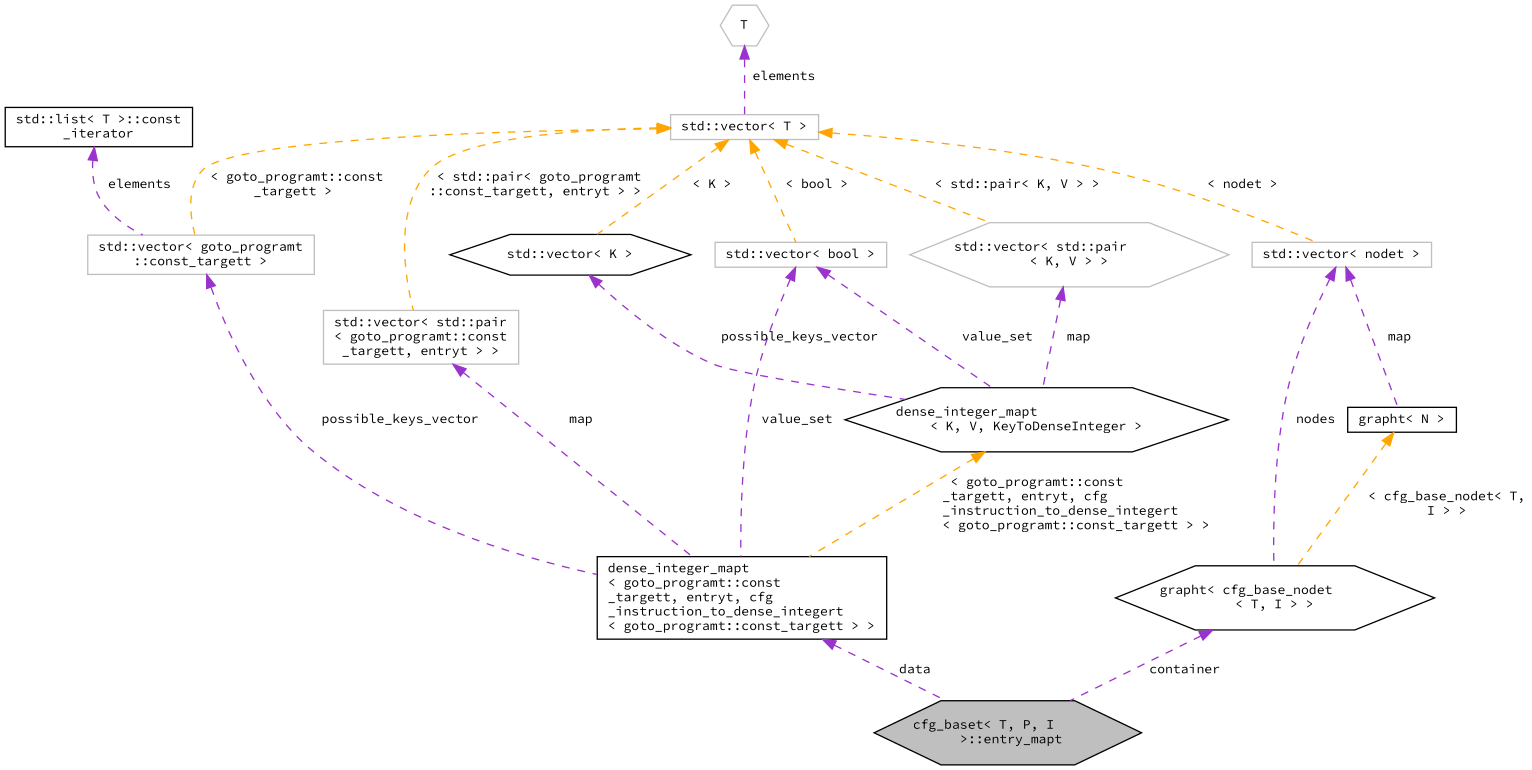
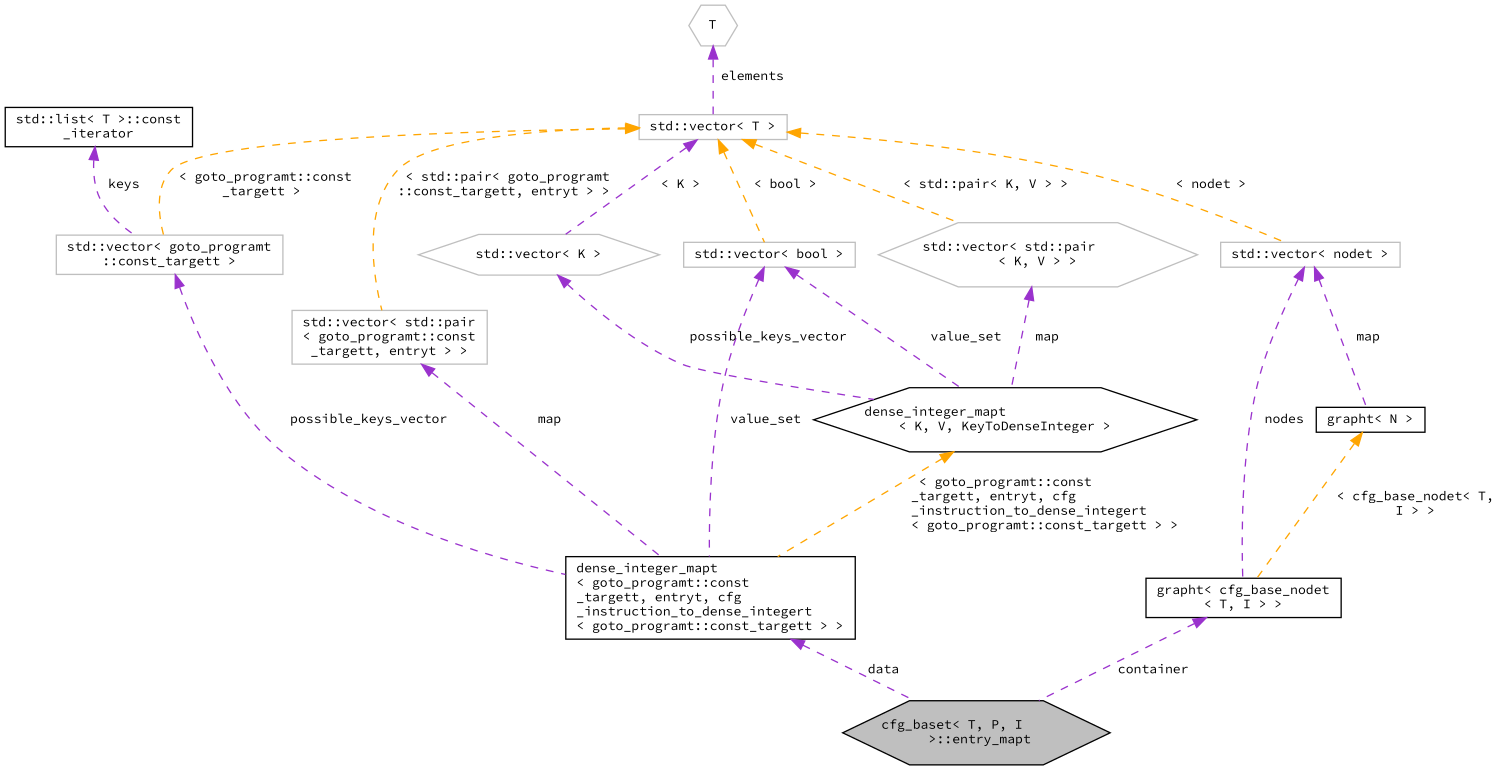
(136, 185) -> (120, 185)
(657, 191) -> (626, 191)
(570, 255) -> (539, 255)
(1275, 598) -> (1244, 598)
